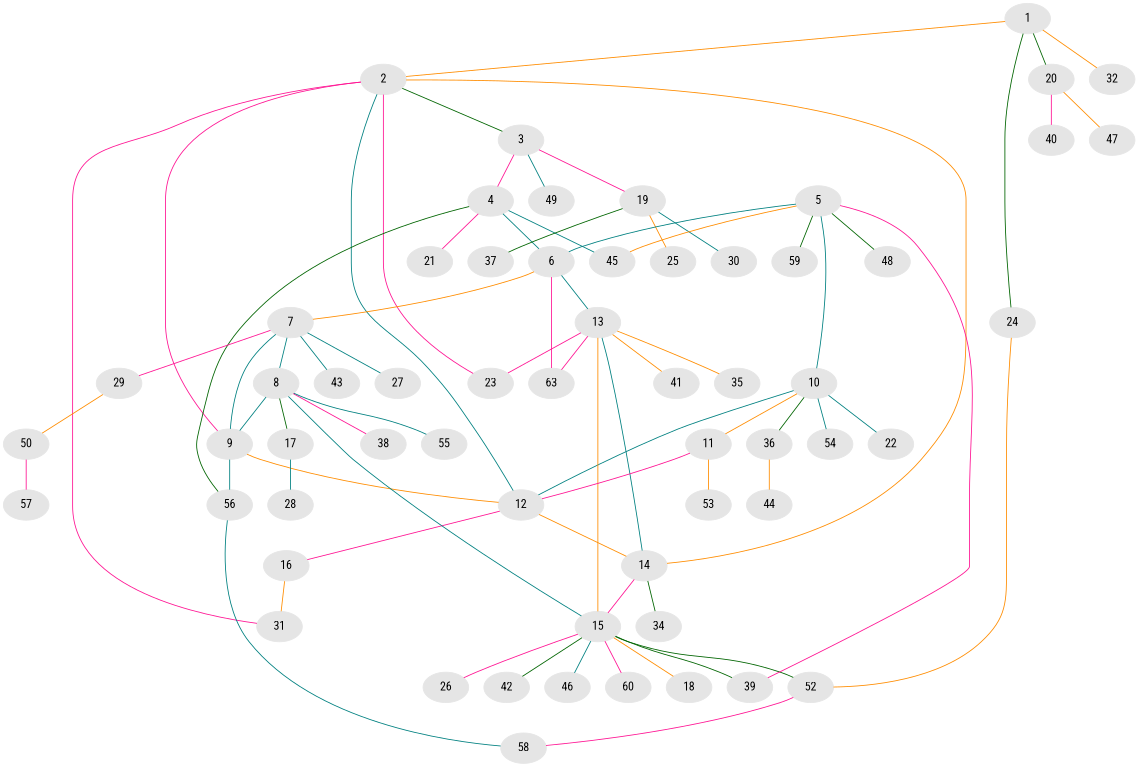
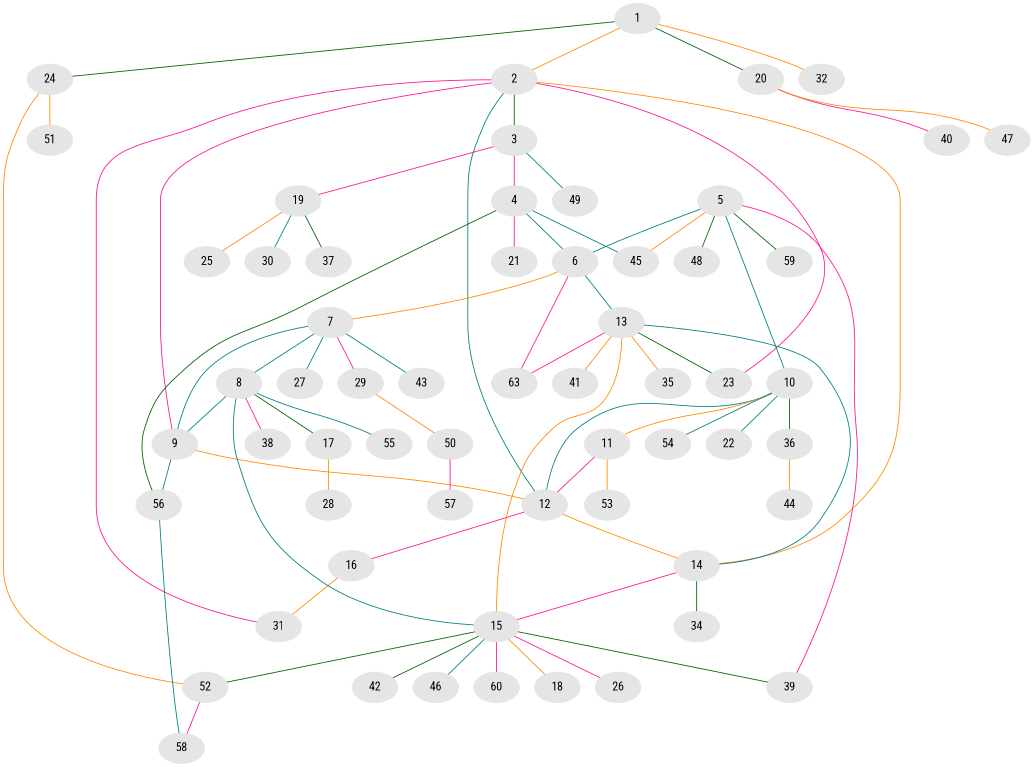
none -> (50, 140)
(544, 353) -> (675, 353)
(290, 475) -> (328, 478)
